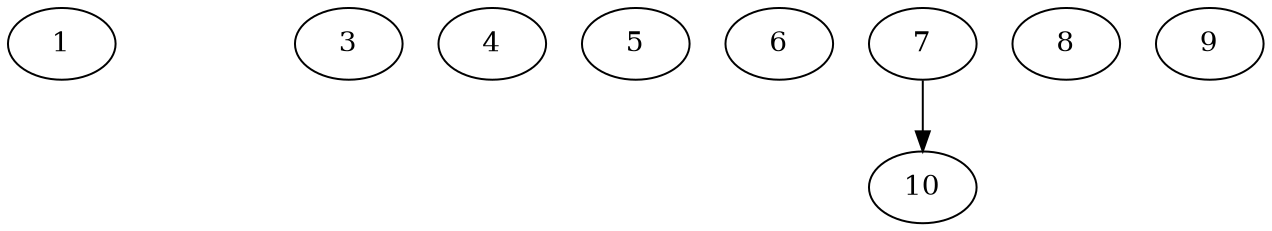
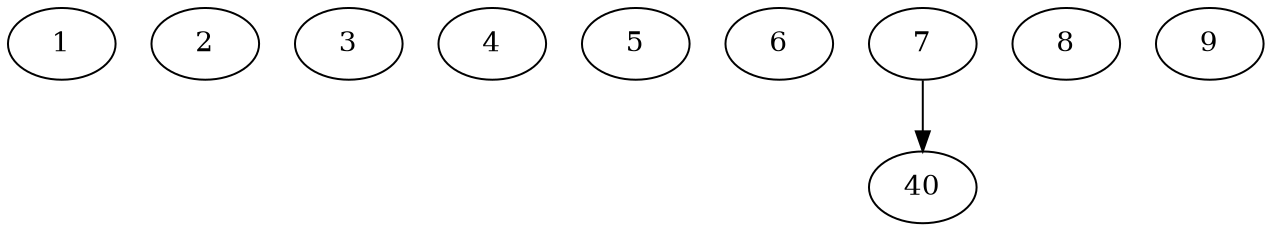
none -> (205, 44)
(923, 187) -> (923, 187)
